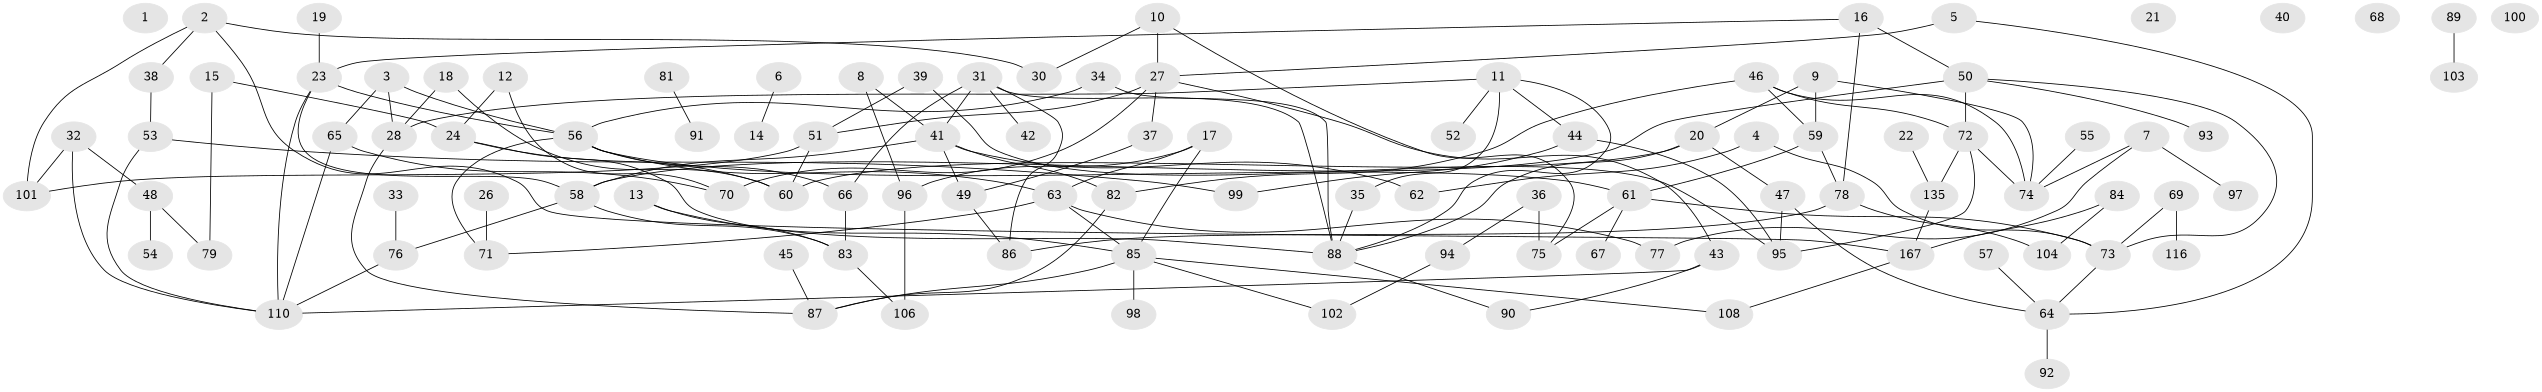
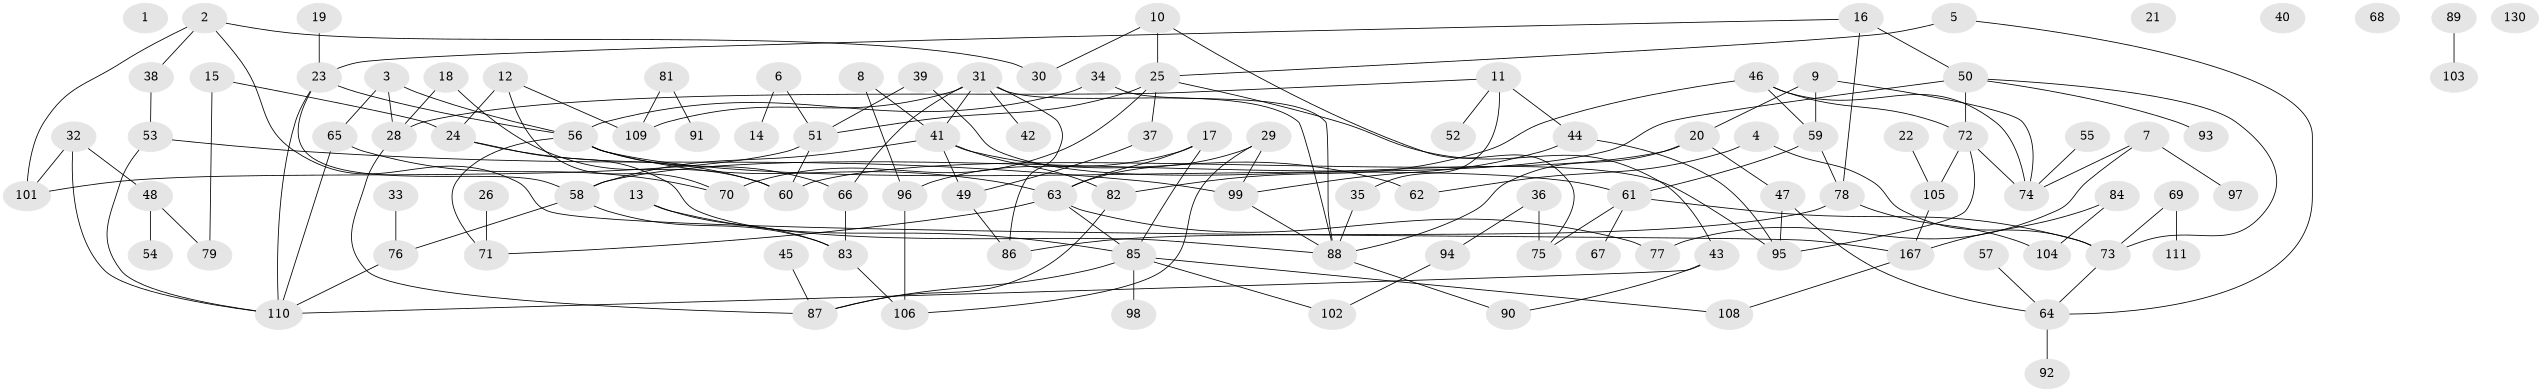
(2515, 18) -> (2515, 18)
(1158, 77) -> (1158, 77)
none -> (801, 113)
none -> (636, 137)
none -> (1269, 137)
(1477, 180) -> (1285, 226)
(1934, 196) -> (1934, 196)
(2176, 255) -> (2176, 255)
